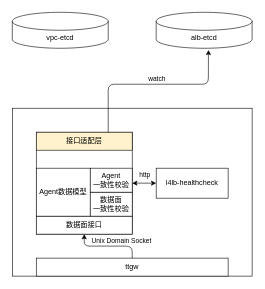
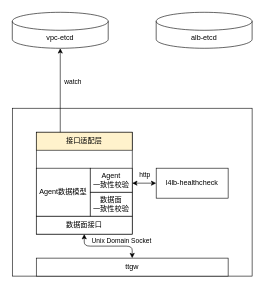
none -> (60, 53)
(209, 71) -> none
(132, 254) -> (132, 252)
